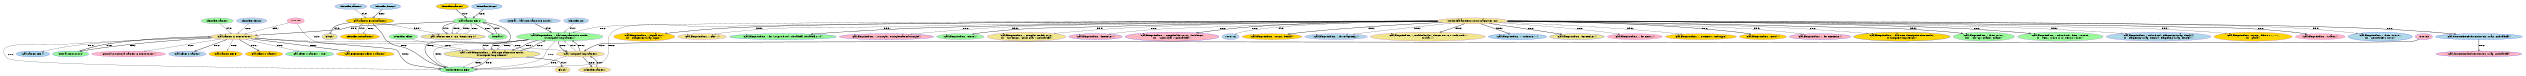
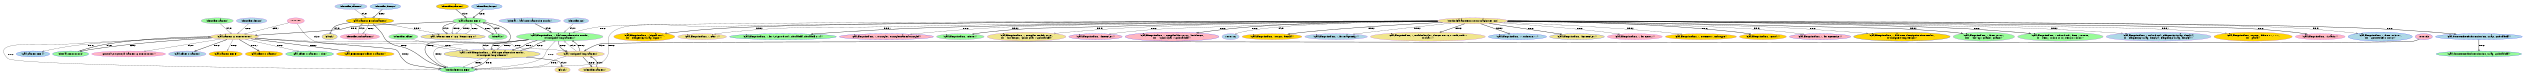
(360, 37) -> (360, 37)
(2479, 54) -> (2479, 54)
